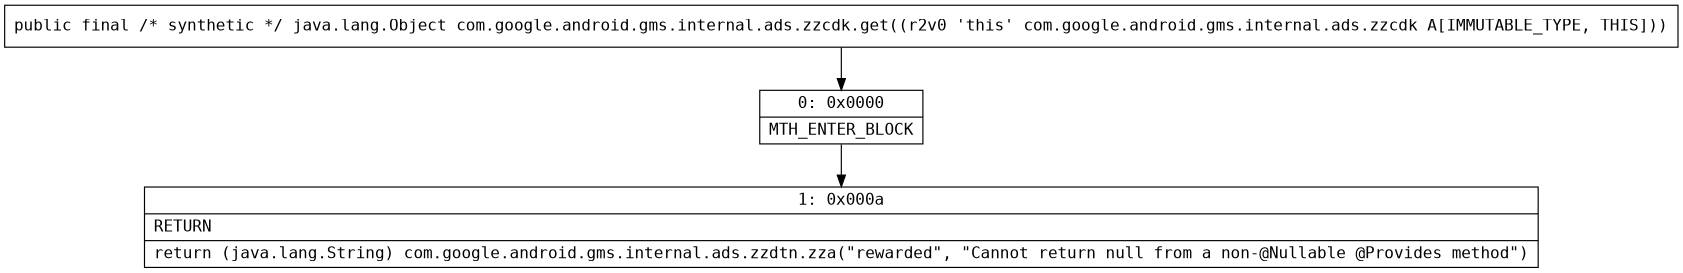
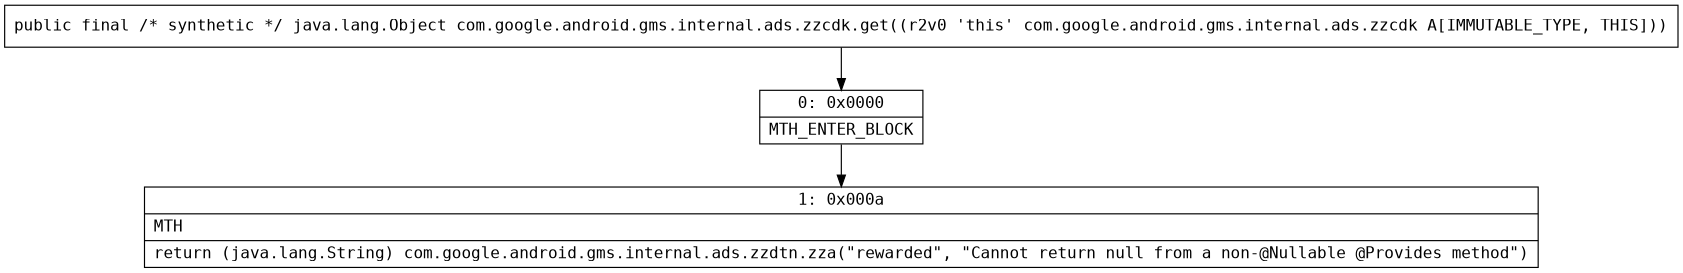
(183, 227) -> (168, 227)
